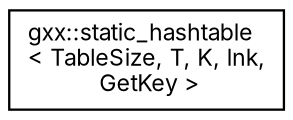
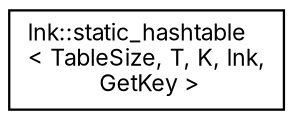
(147, 60) -> (147, 60)
